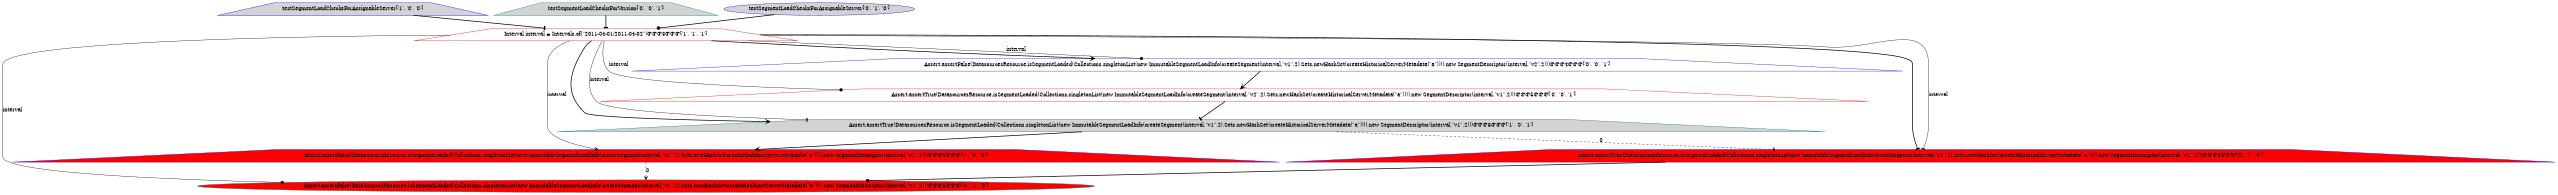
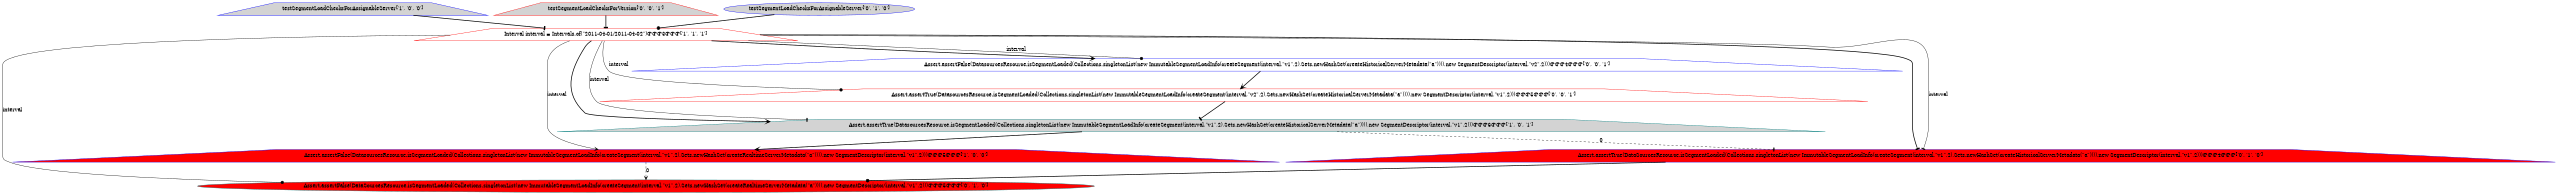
(606, 9) -> (606, 9)
